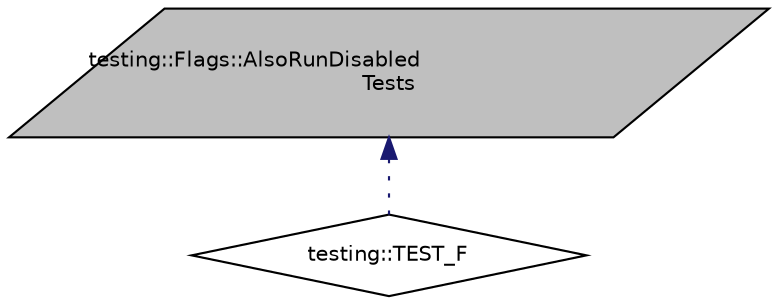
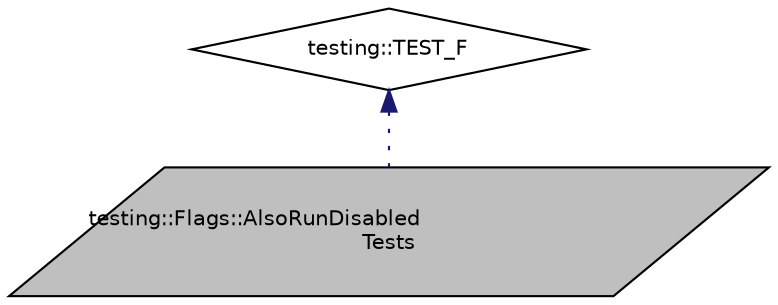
(389, 187) -> (389, 139)
